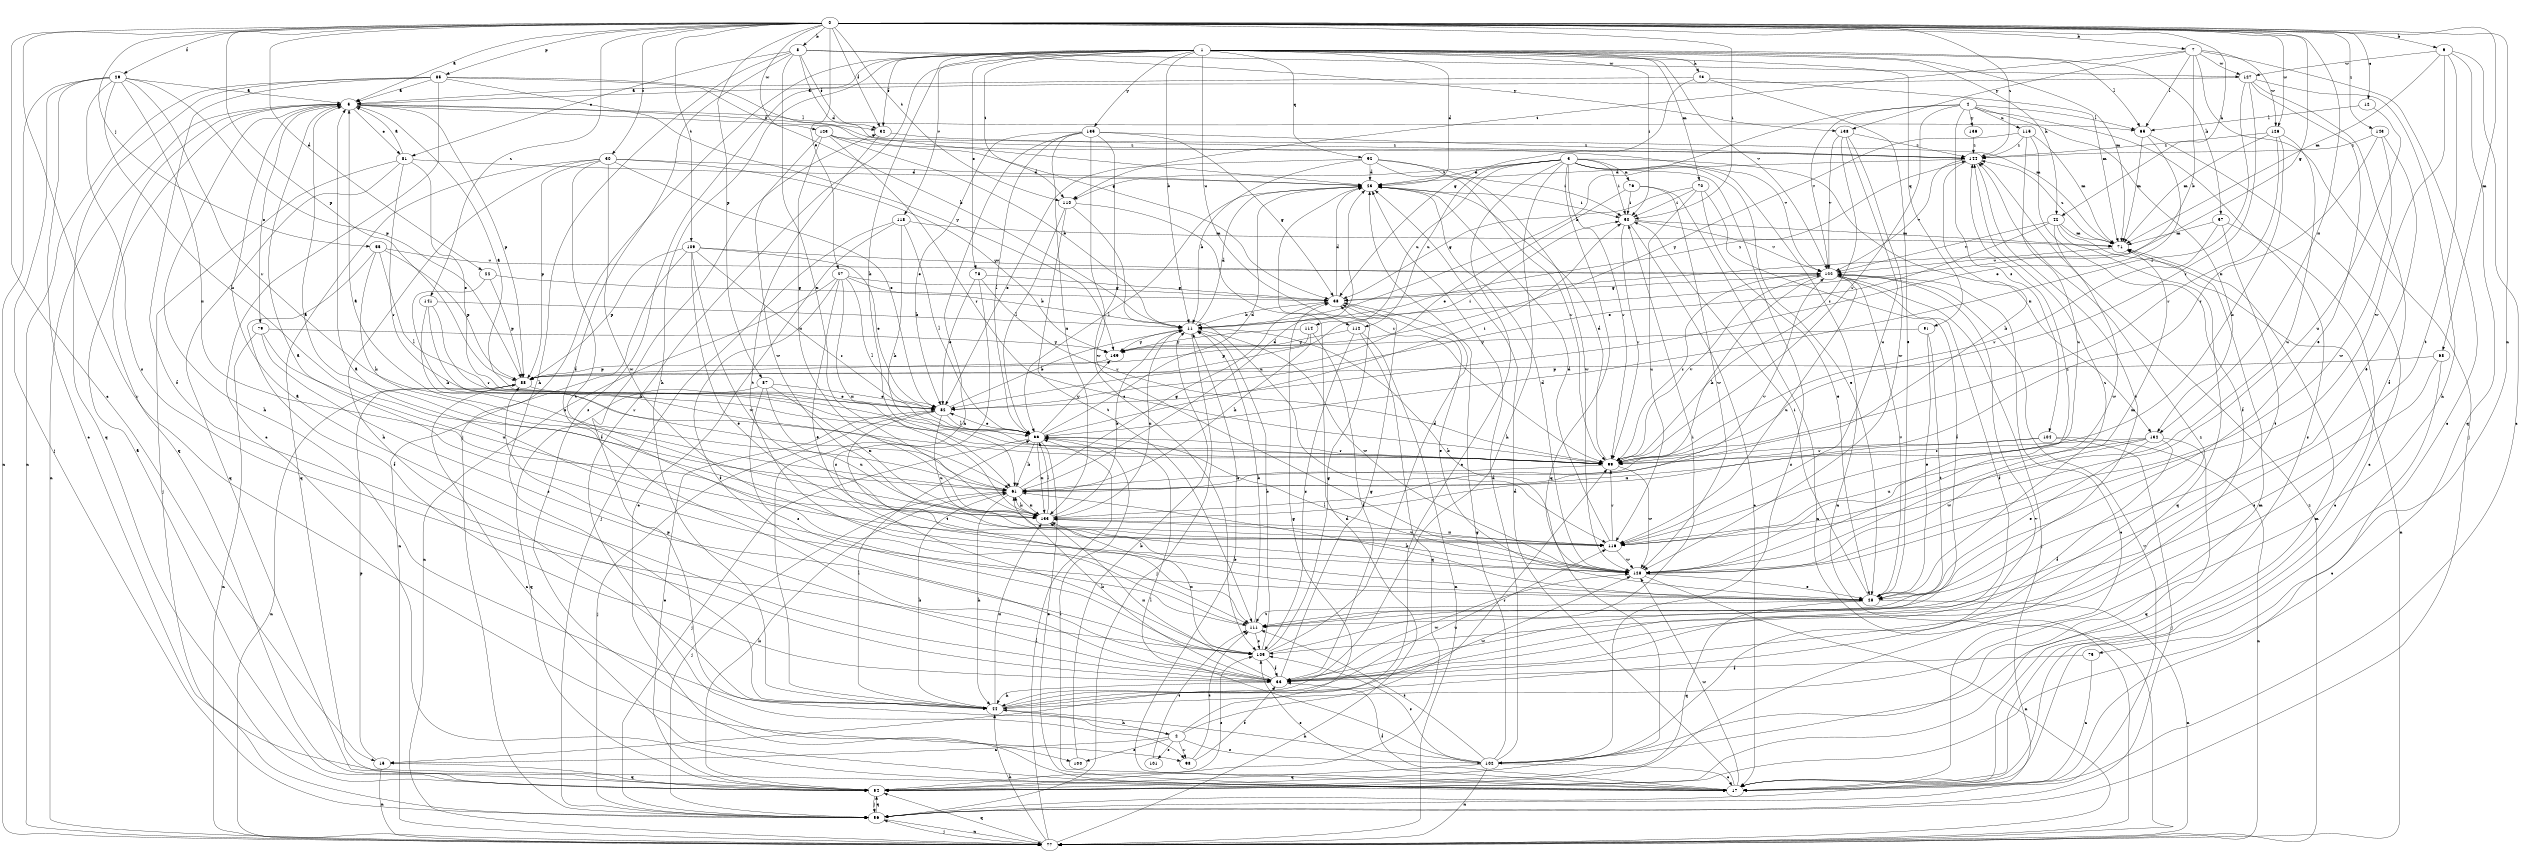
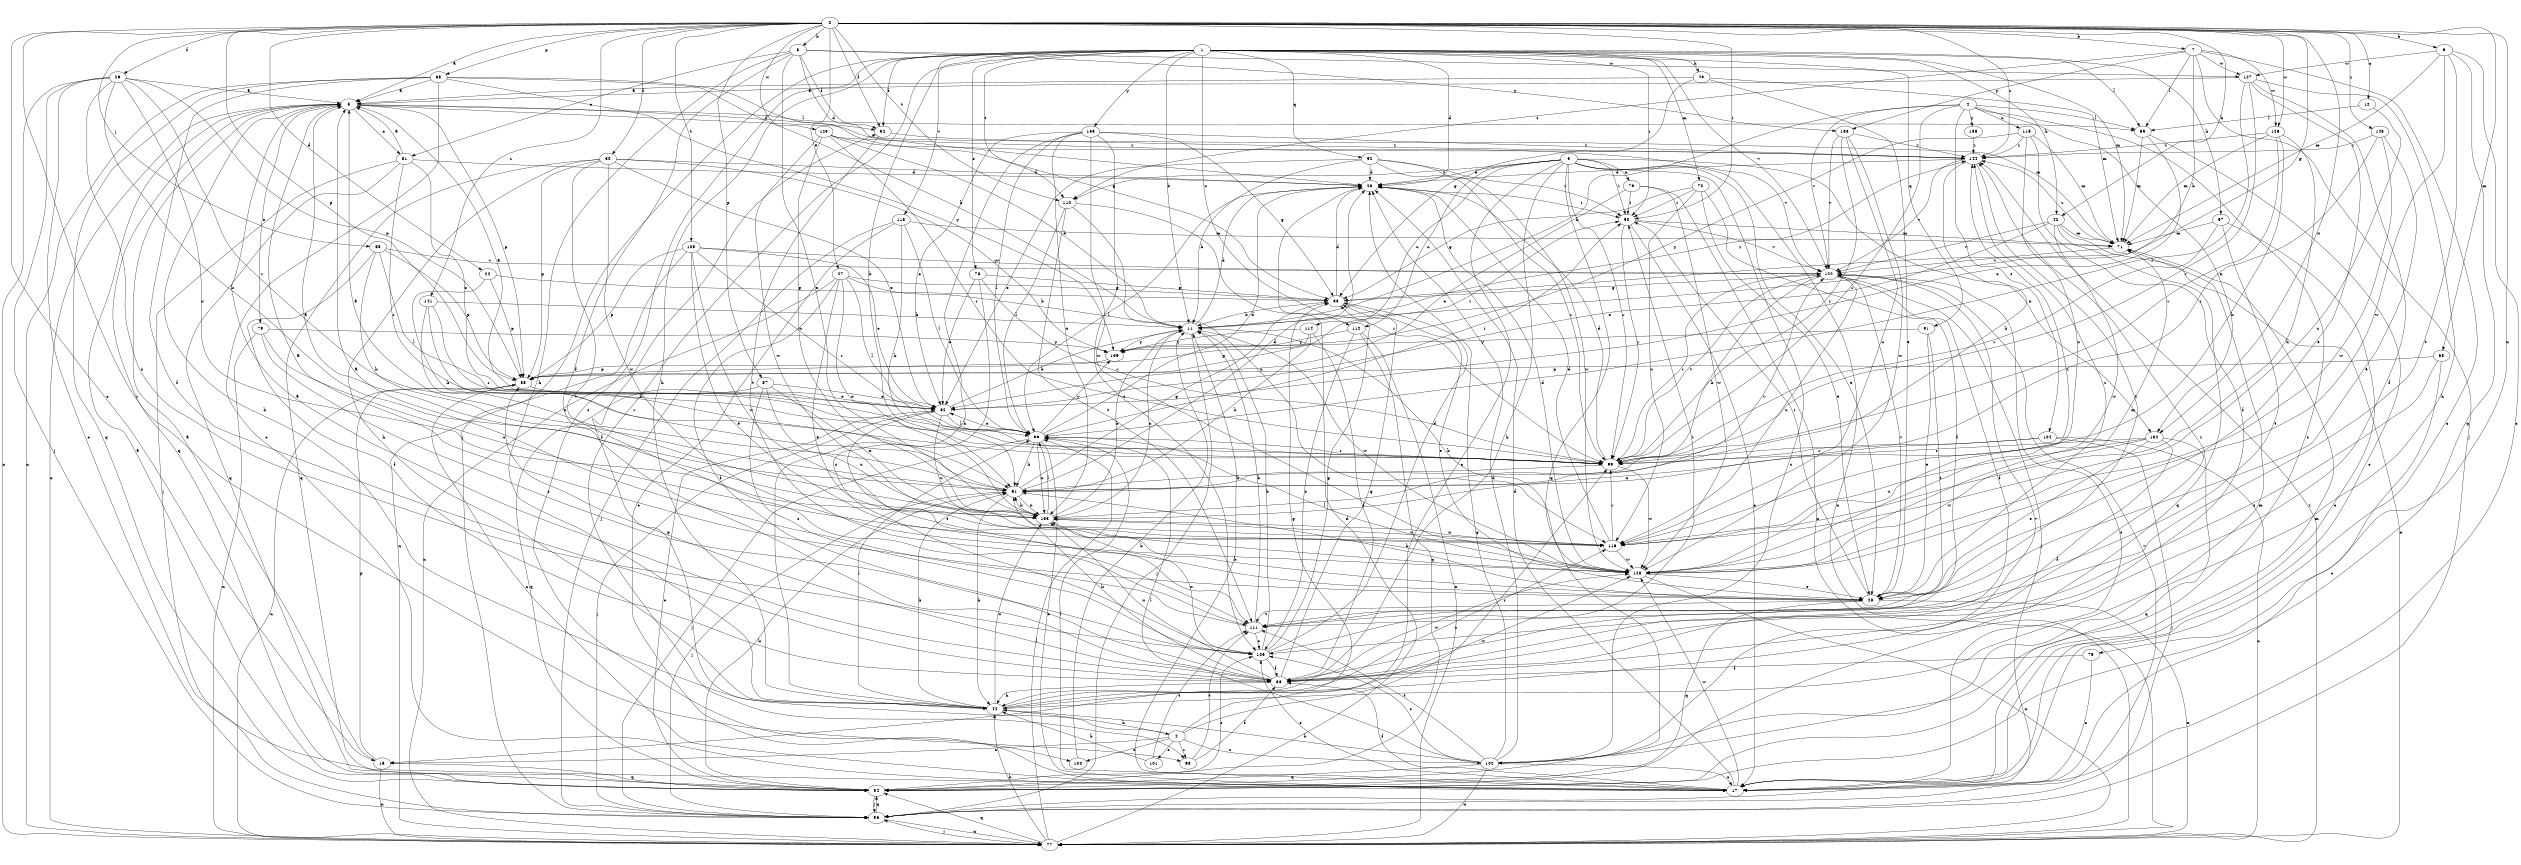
(2288, 342) -> (2288, 342)
none -> (151, 405)
none -> (1079, 738)
